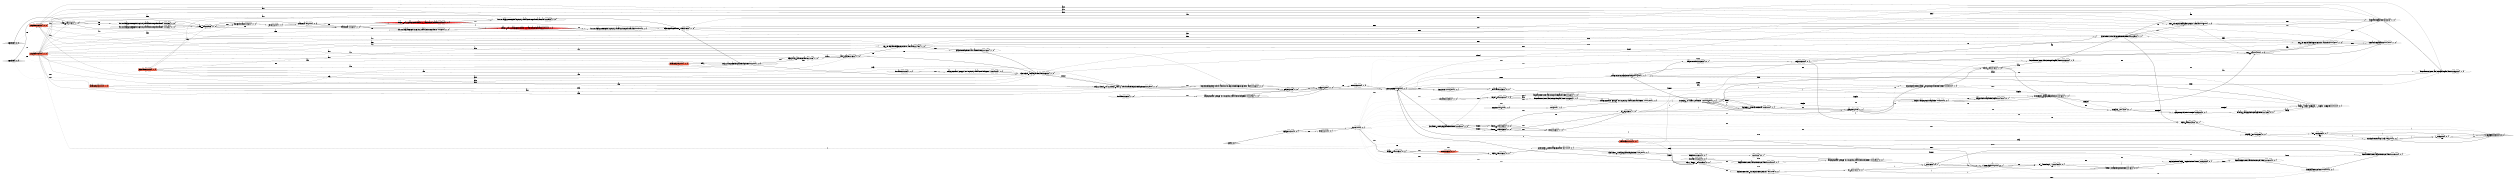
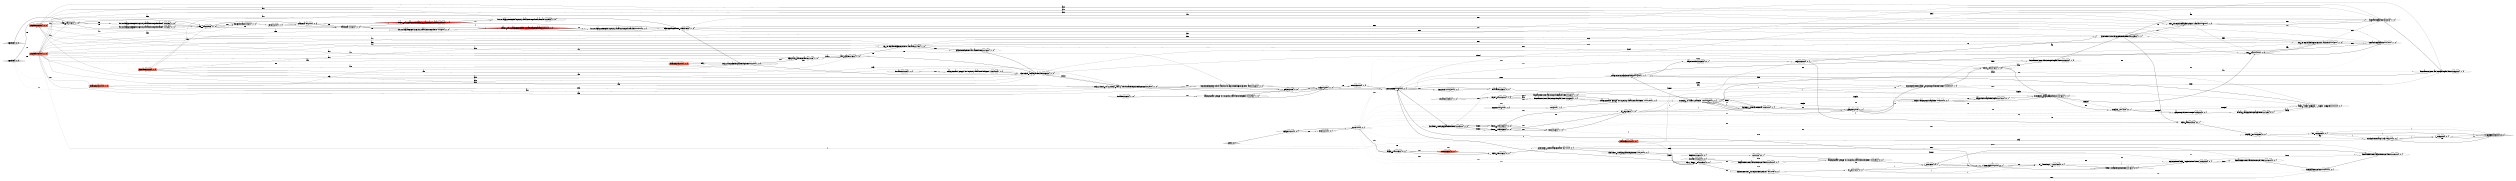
(60, 78) -> (44, 89)
(1418, 98) -> none
